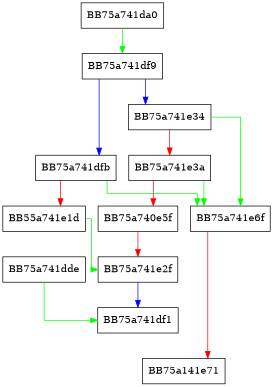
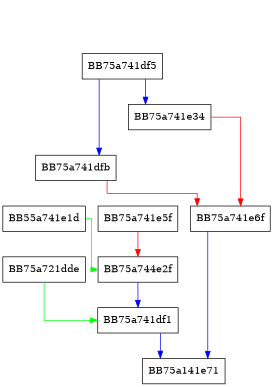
(122, 16) -> none
(122, 66) -> (122, 66)
(241, 143) -> (241, 143)
(170, 168) -> none
(61, 190) -> none
(149, 193) -> (149, 193)
(138, 219) -> (138, 219)
(44, 270) -> (44, 270)
(138, 270) -> (138, 270)
(208, 291) -> (208, 291)
none -> (160, 342)
